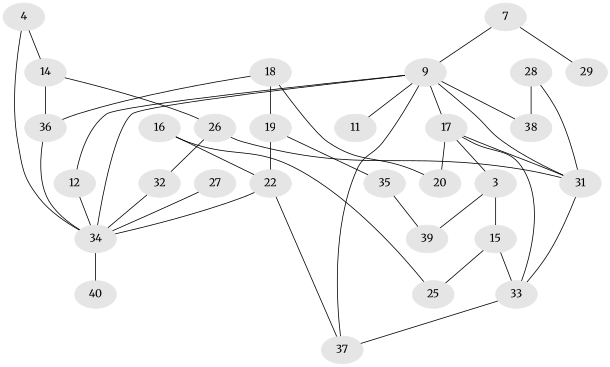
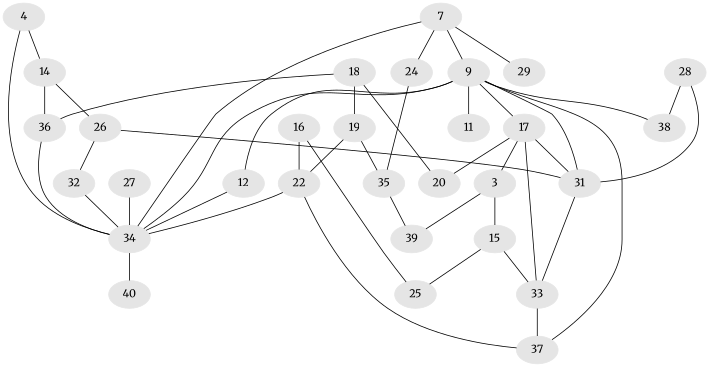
none -> (412, 72)
none -> (253, 88)
